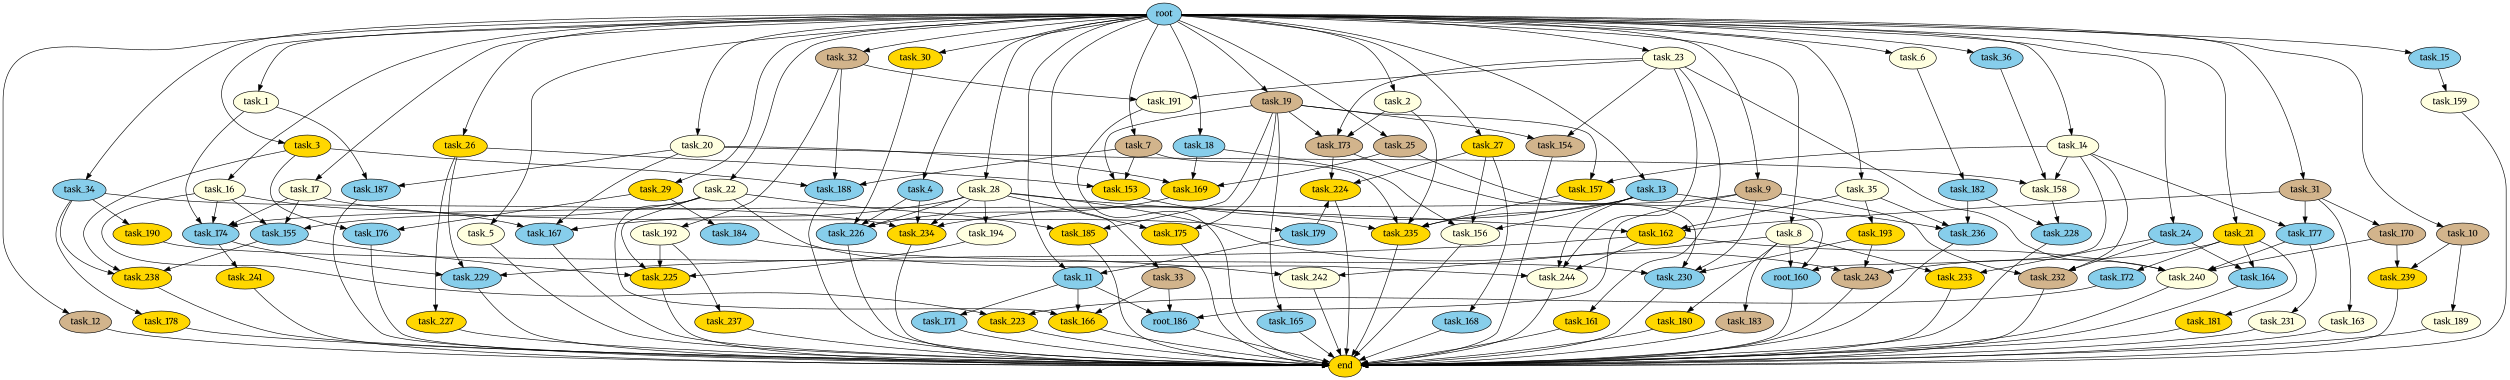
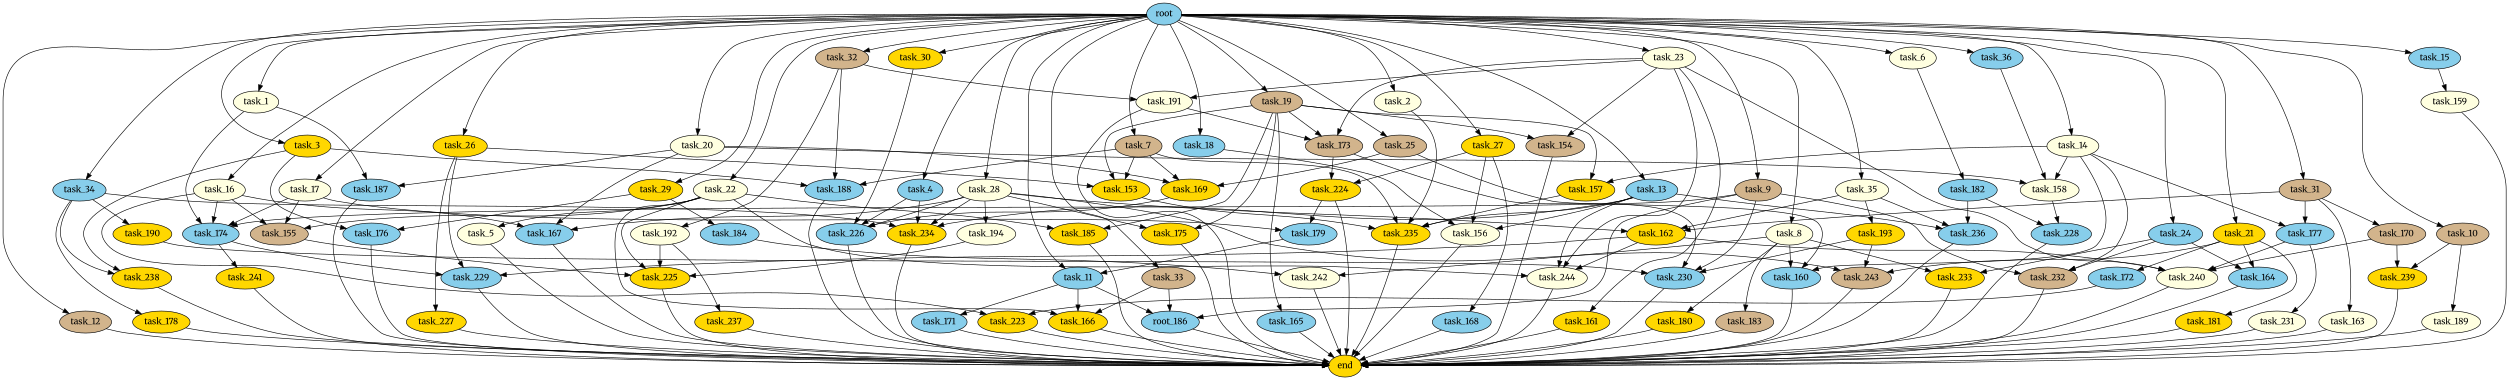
(806, 35) -> (603, 211)
(1370, 121) -> (1246, 123)
(1195, 165) -> (1162, 166)
(1322, 215) -> (1317, 209)
(279, 234) -> (279, 234)
(214, 255) -> none
(1791, 278) -> (1791, 278)
